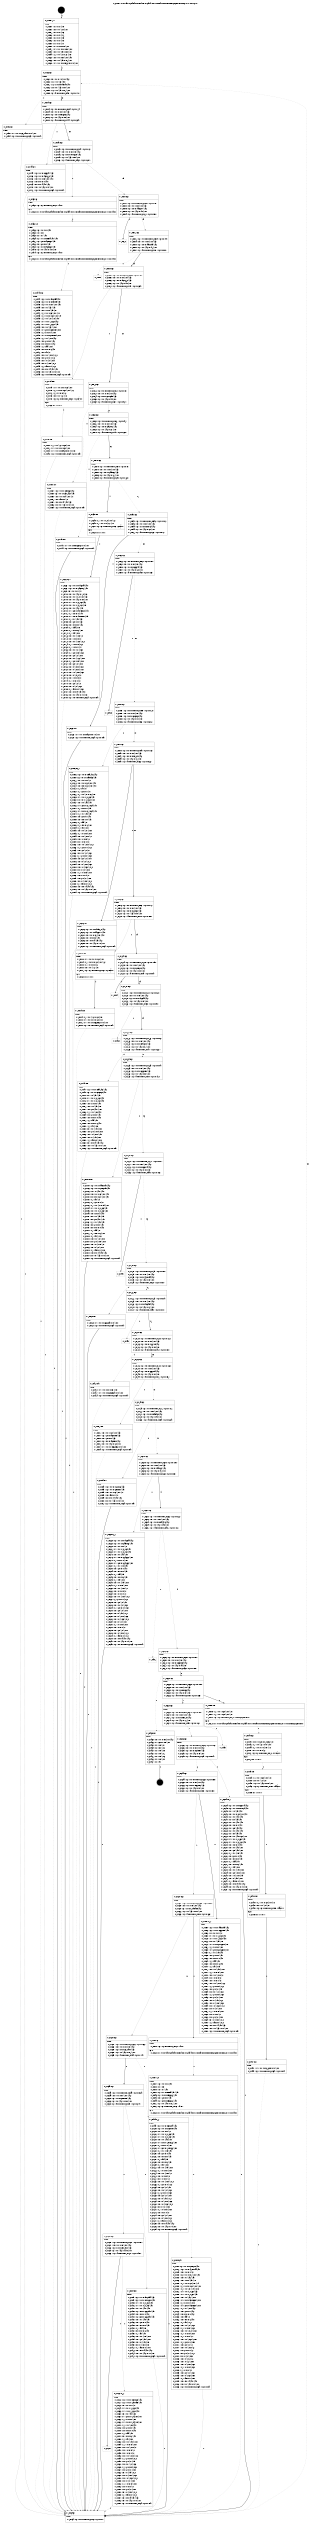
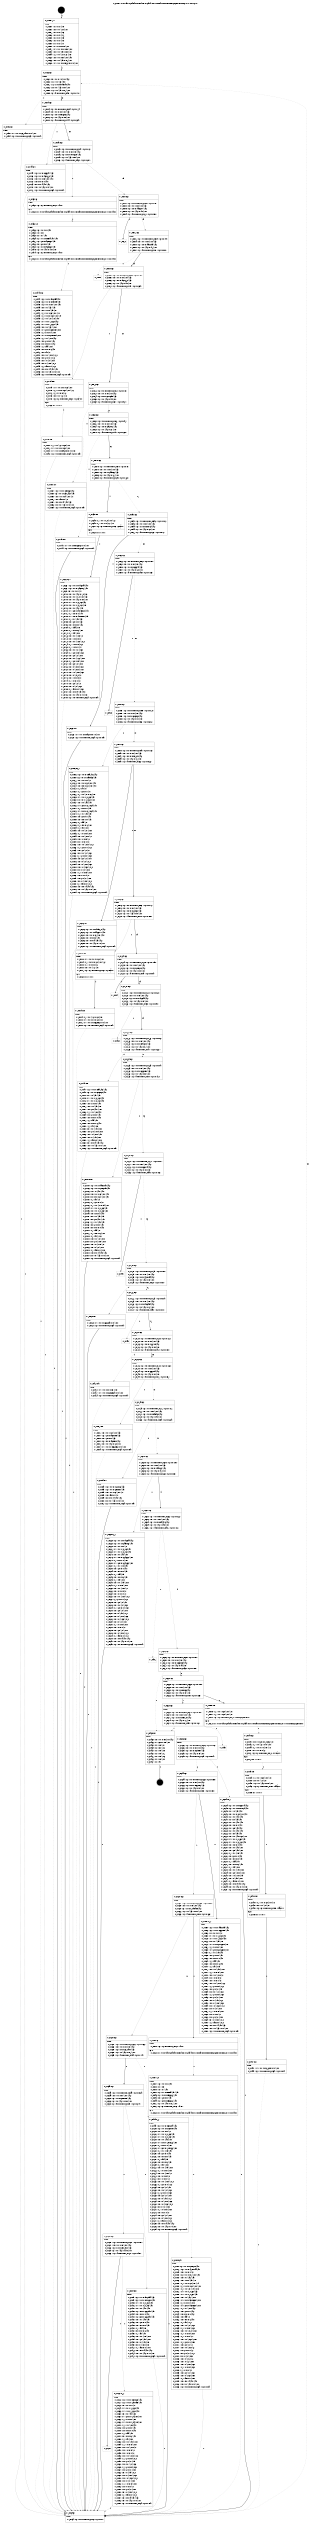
(190, 1731) -> (174, 1728)
